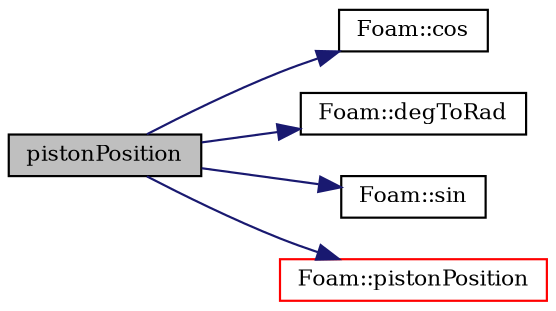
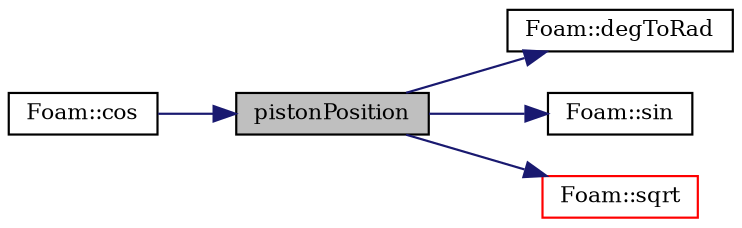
(231, 93) -> (186, 114)
(413, 280) -> (620, 197)
